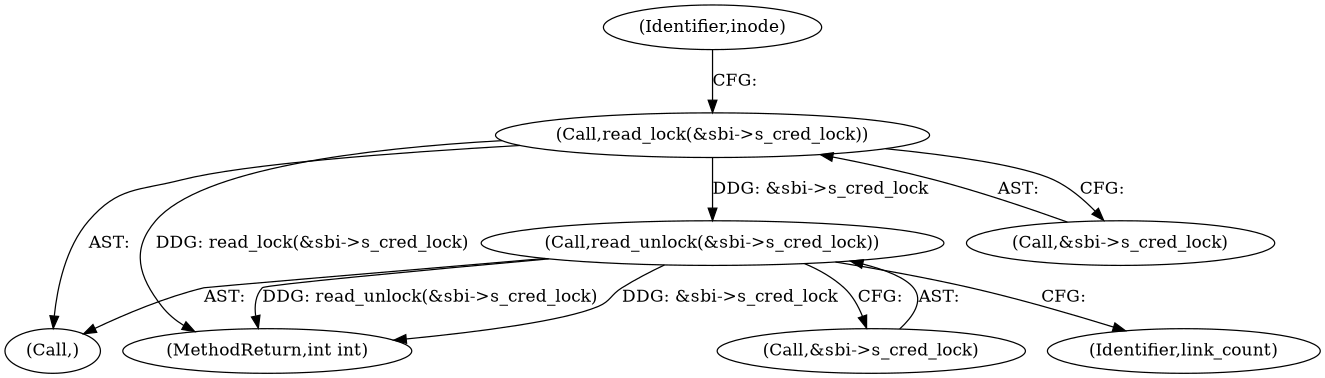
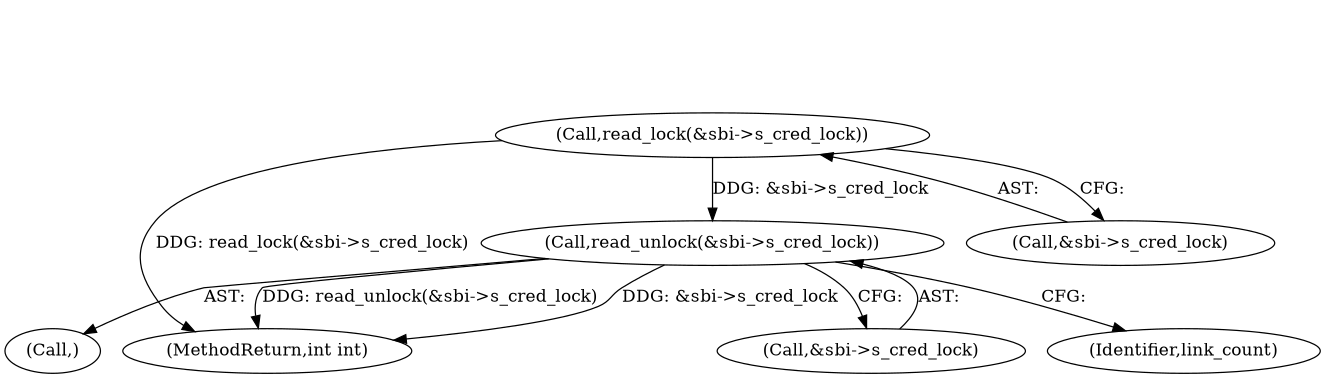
(713, 27) -> none
(234, 170) -> none
